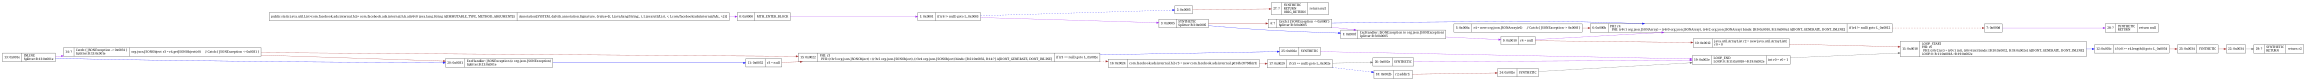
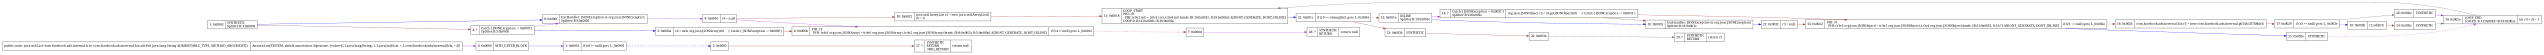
none -> (1374, 18)
(1069, 20) -> none
(1487, 22) -> (594, 31)
(1505, 55) -> (2401, 35)
